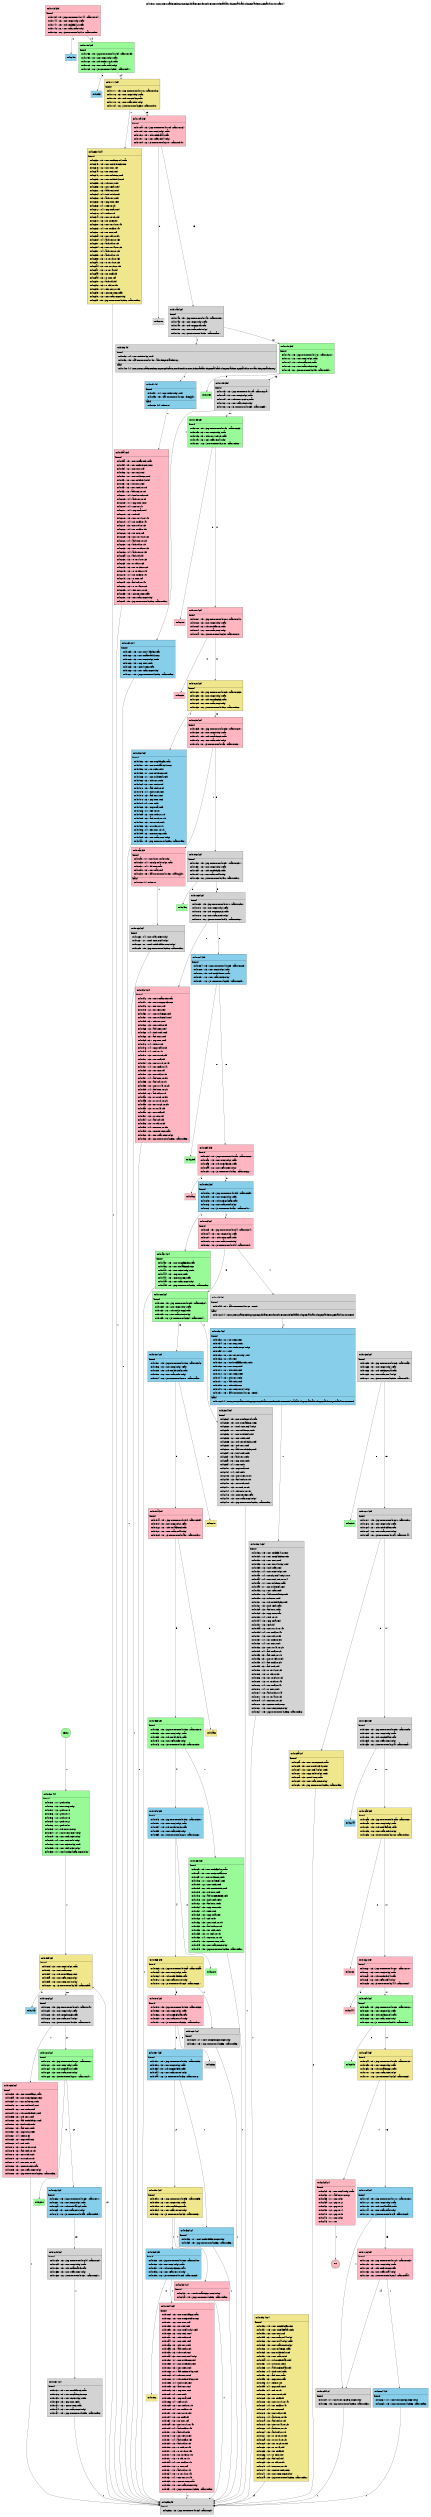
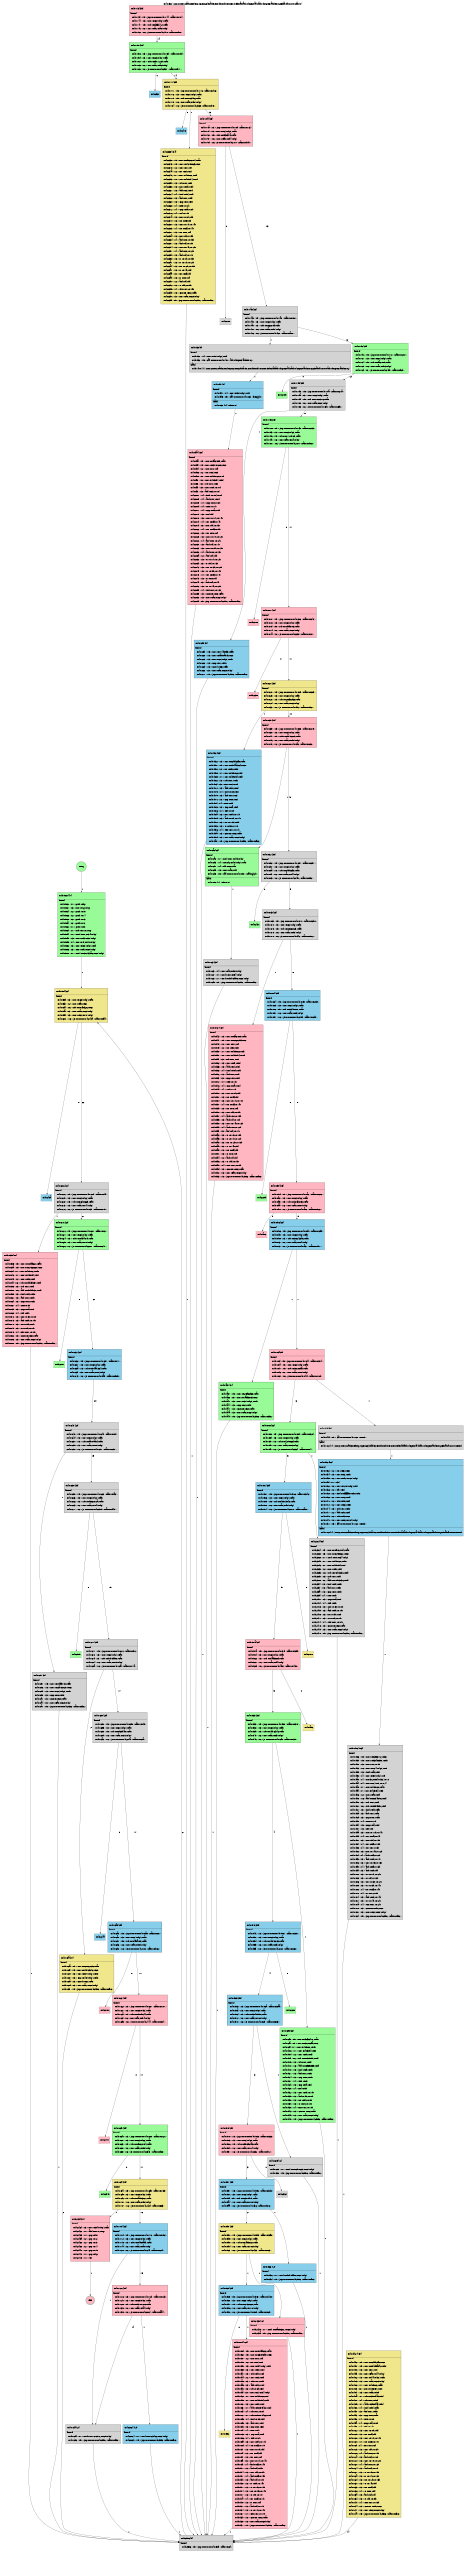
(72, 44) -> (185, 118)
(158, 867) -> (232, 867)
none -> (91, 1467)
(385, 1823) -> (135, 1937)
(176, 1972) -> (255, 2010)
